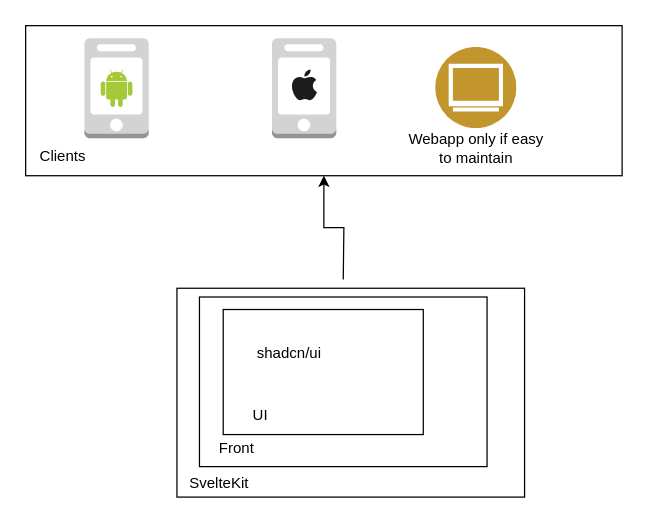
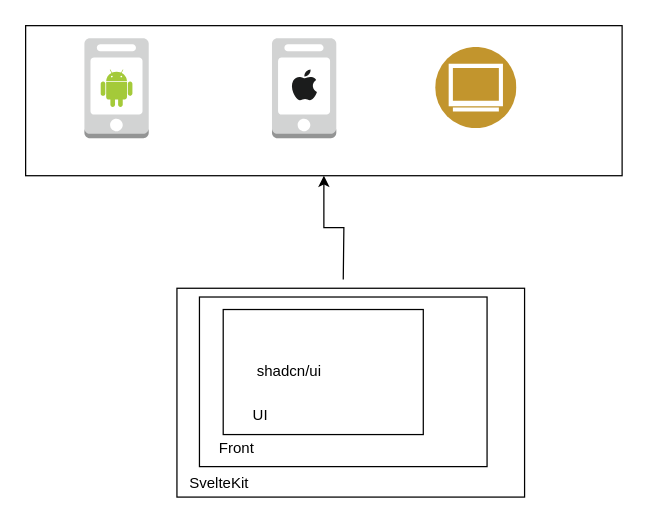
(476, 148) -> none
(63, 157) -> none
(289, 353) -> (289, 372)
